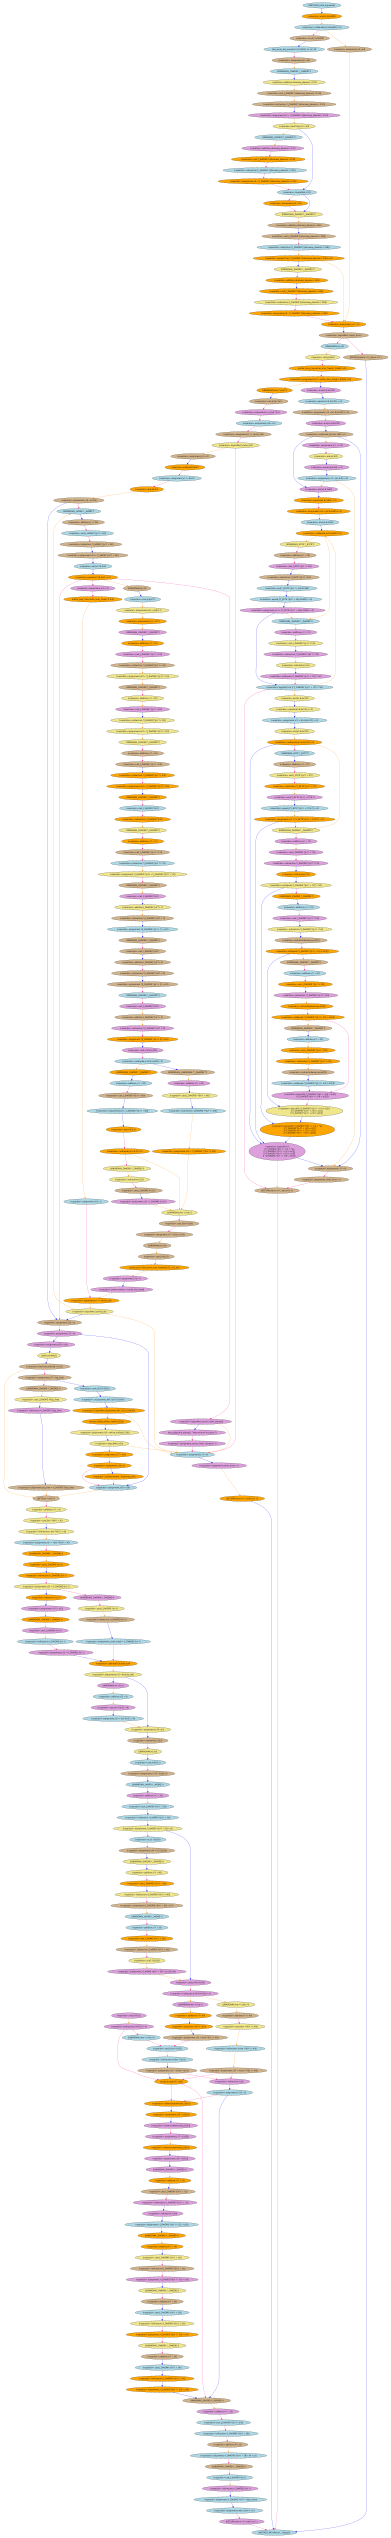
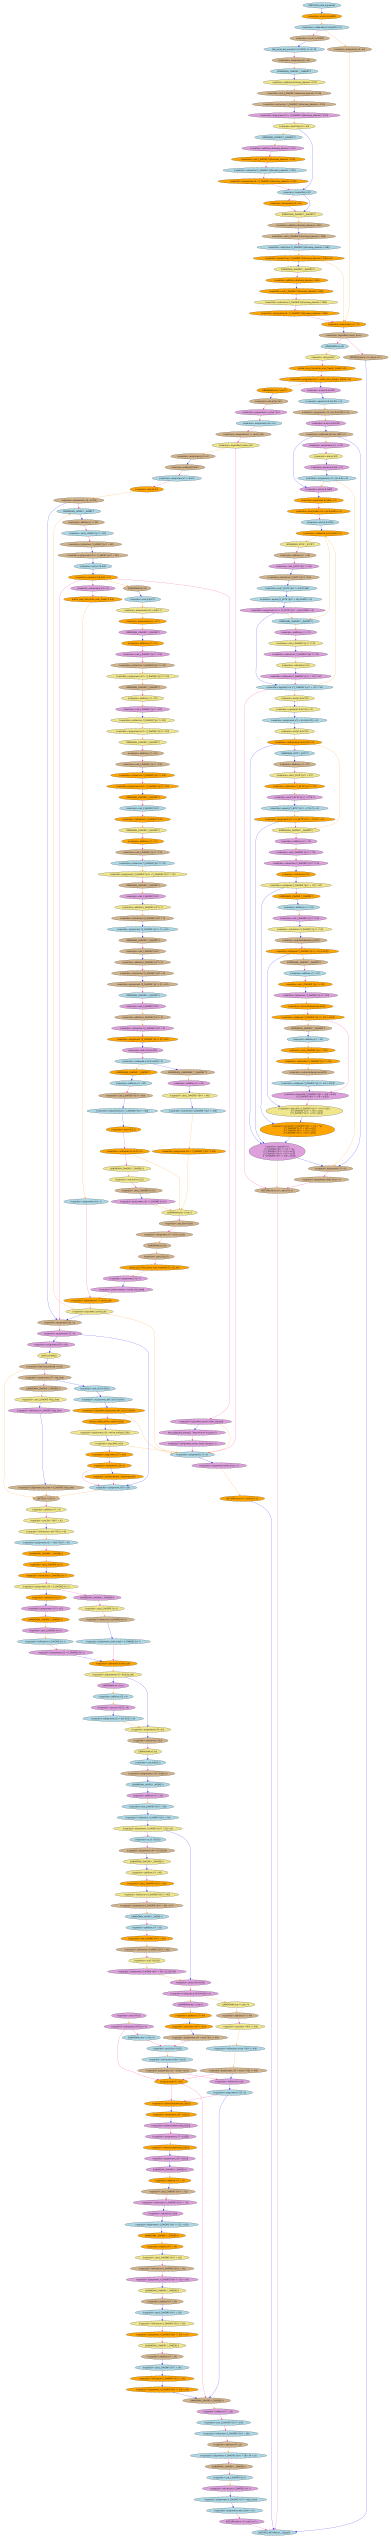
(185, 467) -> (185, 467)
(308, 1077) -> none
(232, 2075) -> (232, 2075)
